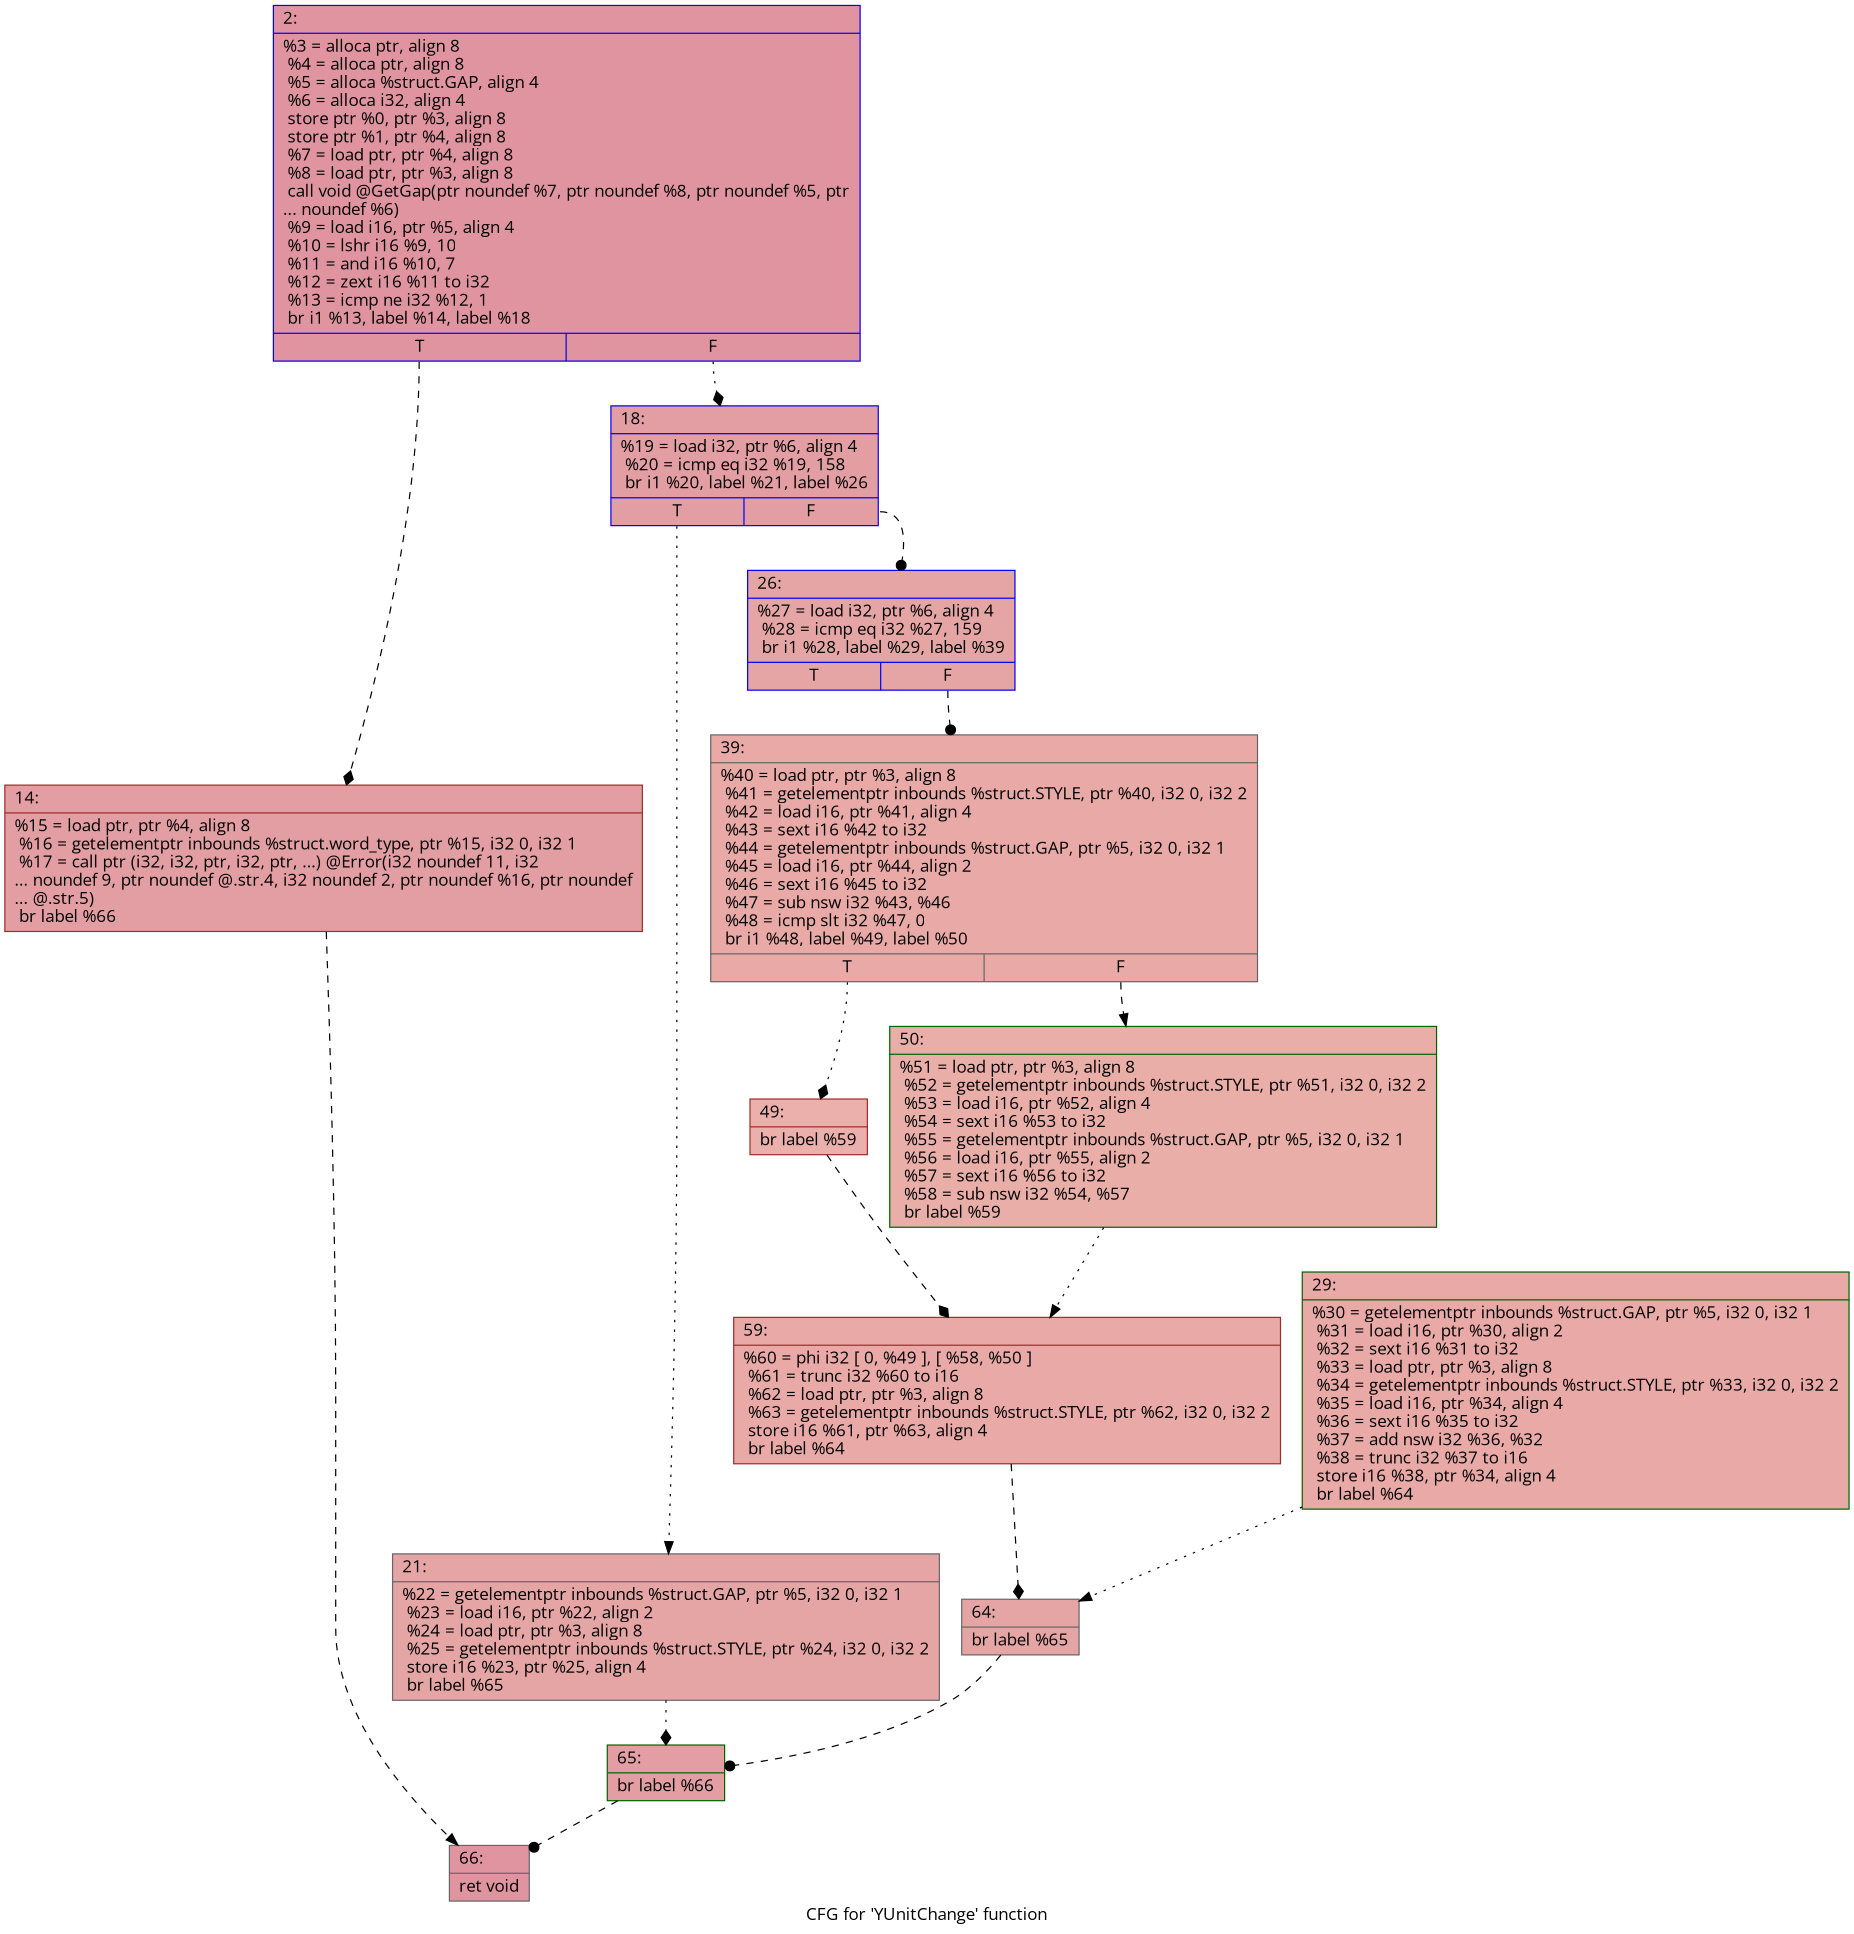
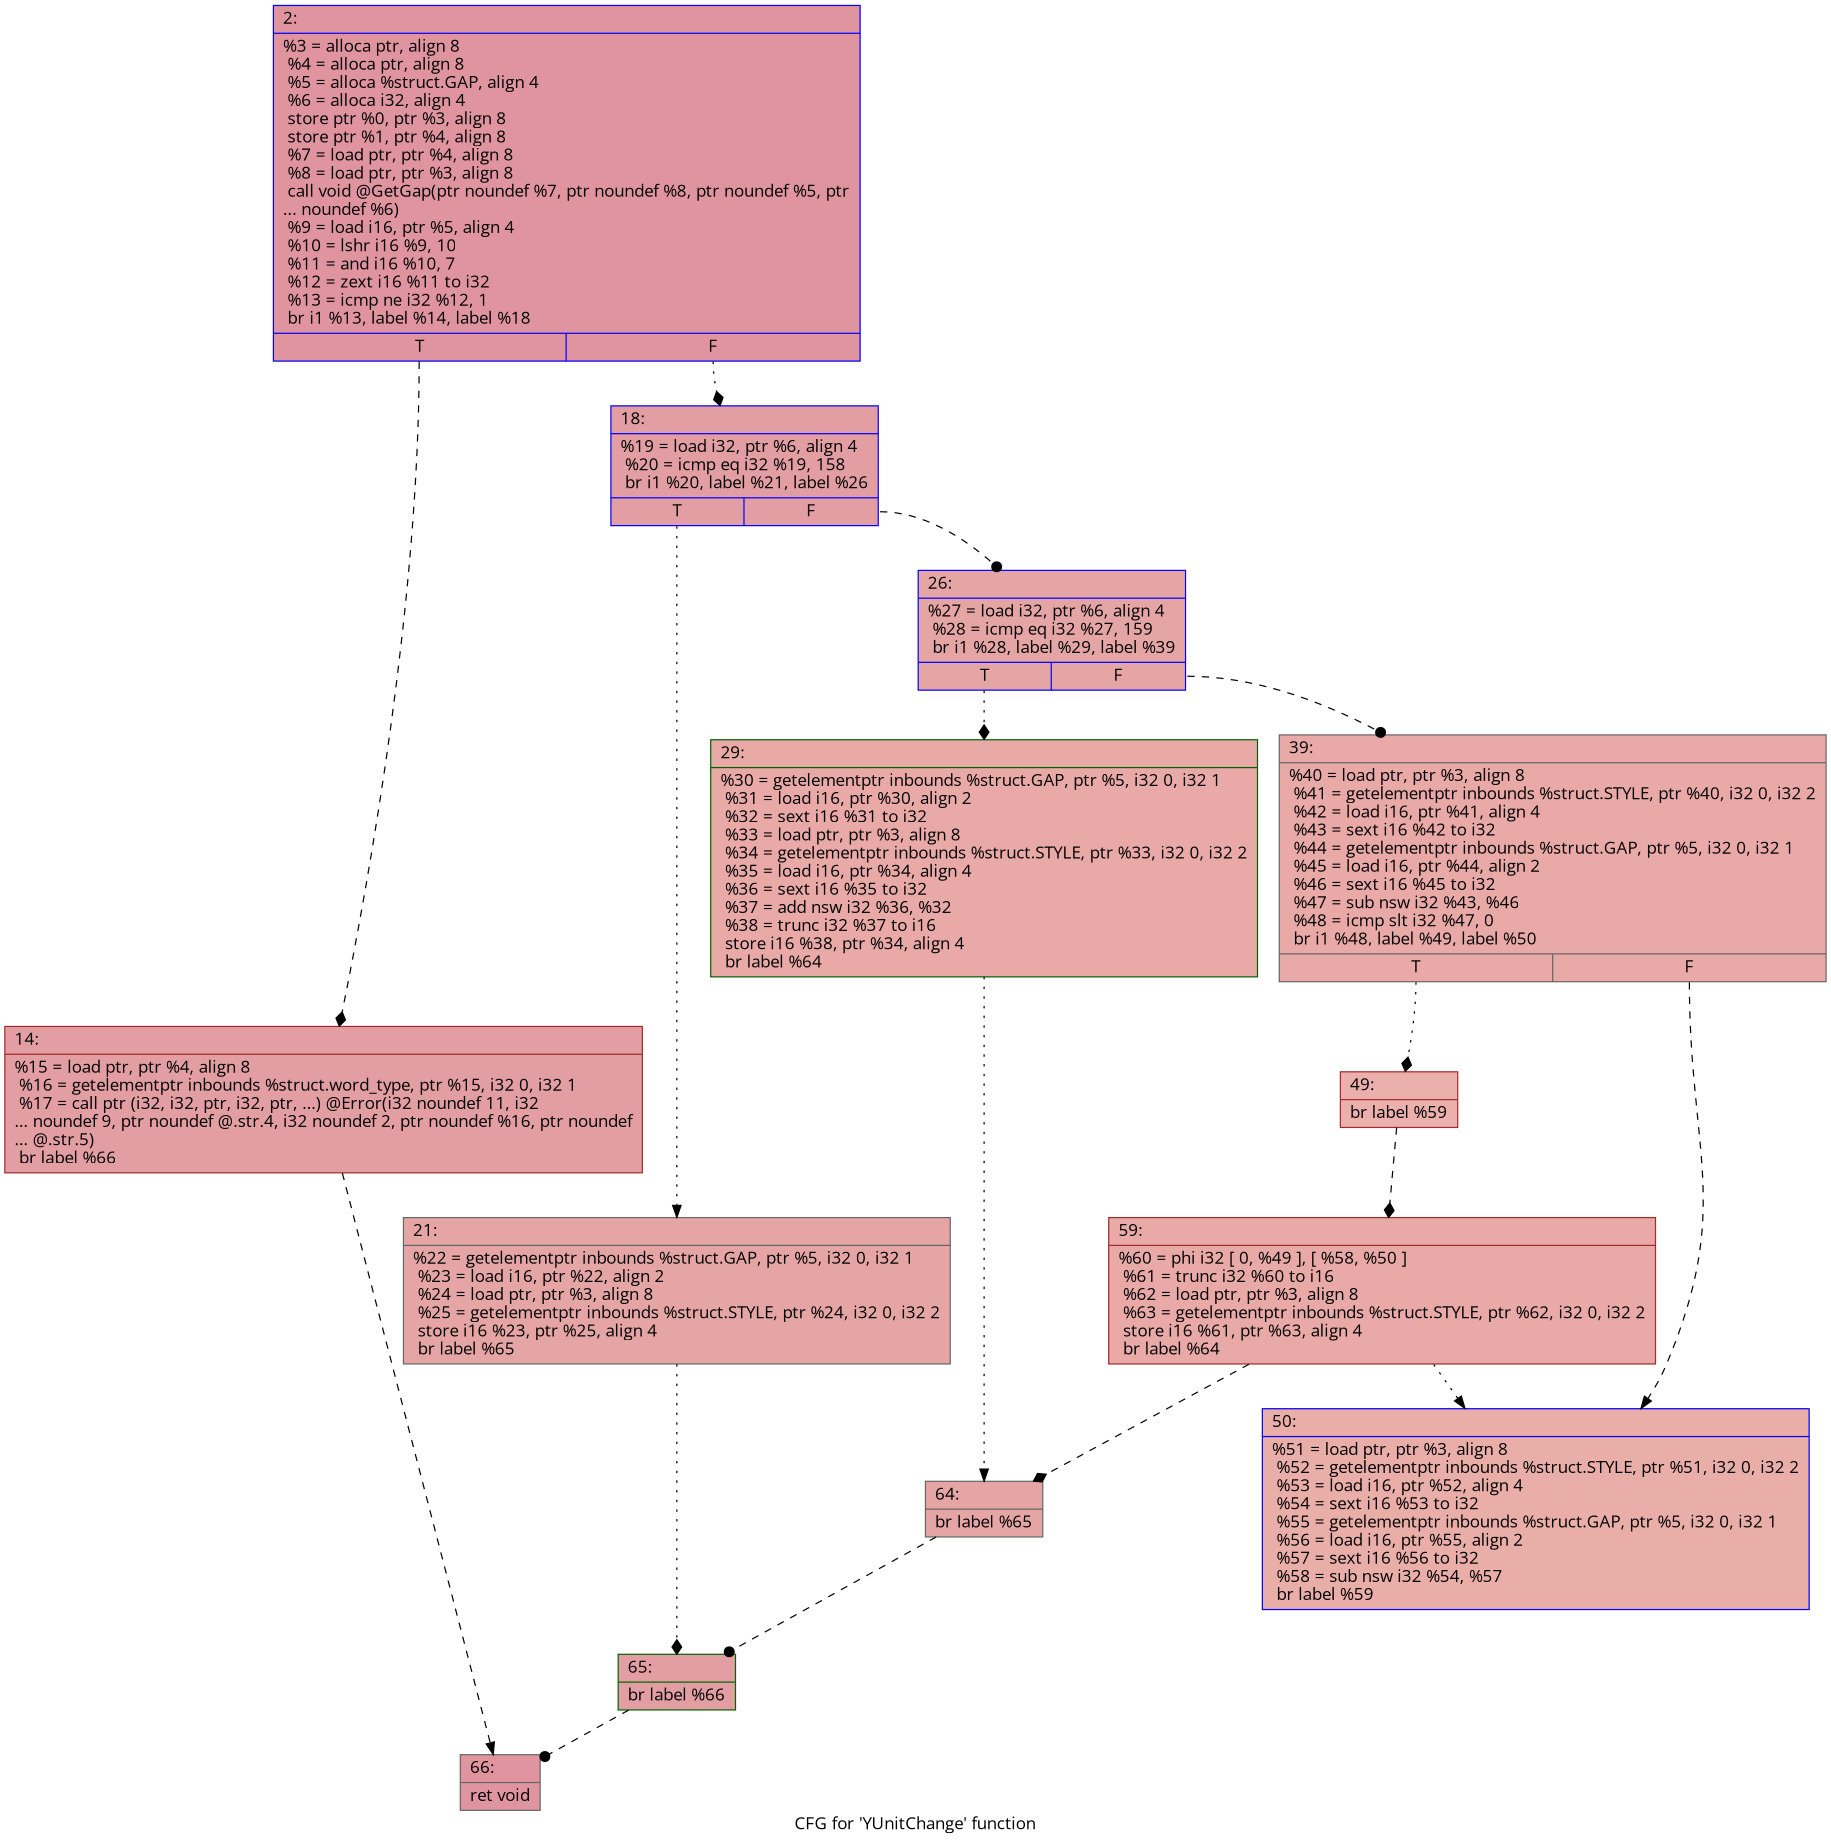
none -> (984, 708)
(1163, 1127) -> (1536, 1509)
(1080, 1267) -> (1446, 1381)
